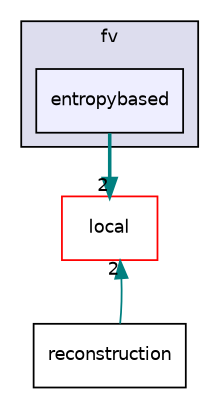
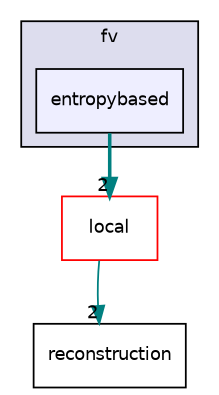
(122, 301) -> (98, 283)
